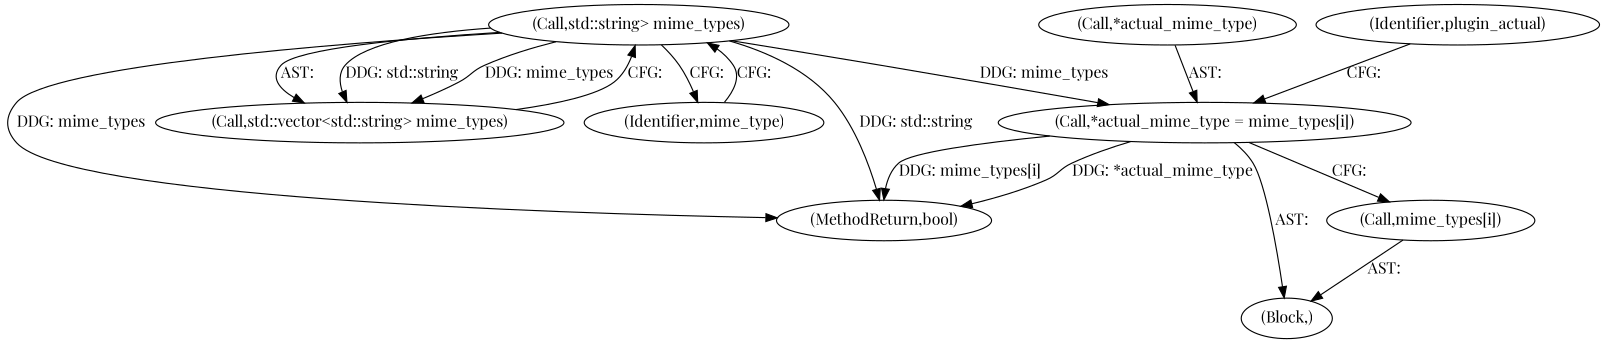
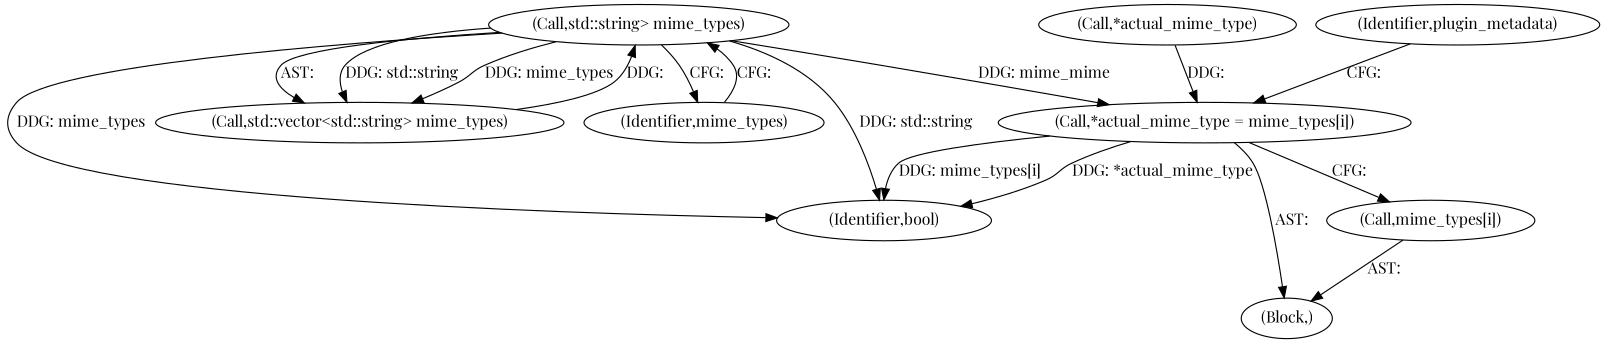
(1458, 25) -> (1458, 25)
(647, 74) -> (647, 74)
(1044, 74) -> (1044, 74)
(1208, 74) -> (1208, 74)
(704, 123) -> (704, 123)
(884, 220) -> (884, 220)
